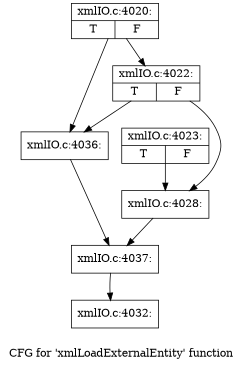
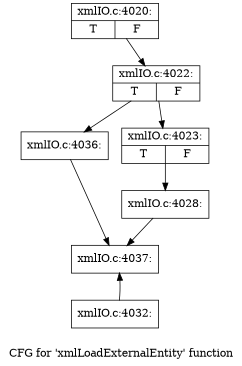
(91, 82) -> none
(221, 142) -> (160, 111)
(110, 283) -> (120, 291)
